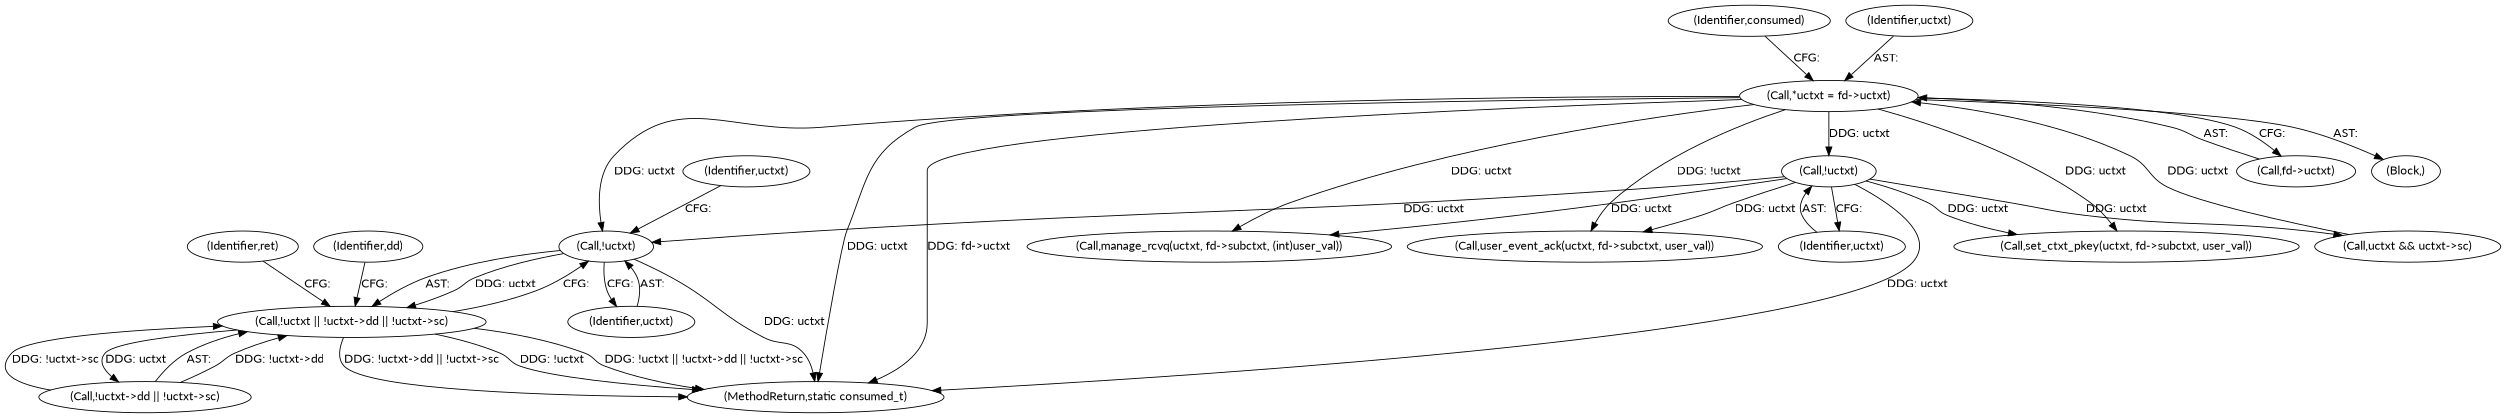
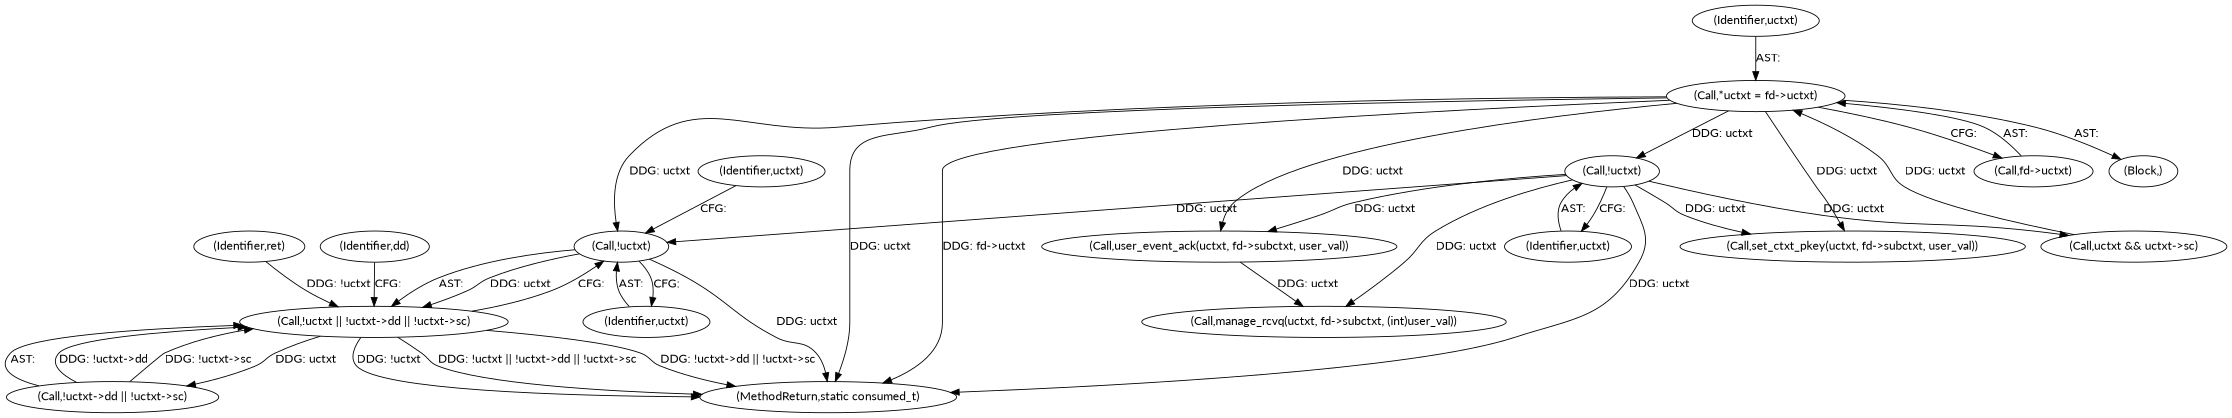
(1749, 21) -> none
(1492, 147) -> (1268, 282)
(1709, 171) -> (1373, 171)
(319, 284) -> (339, 284)
